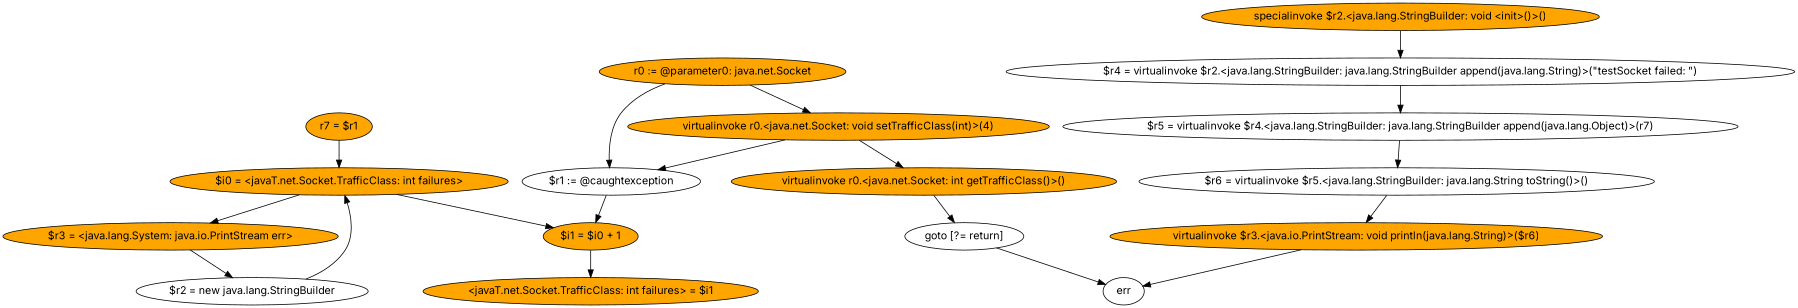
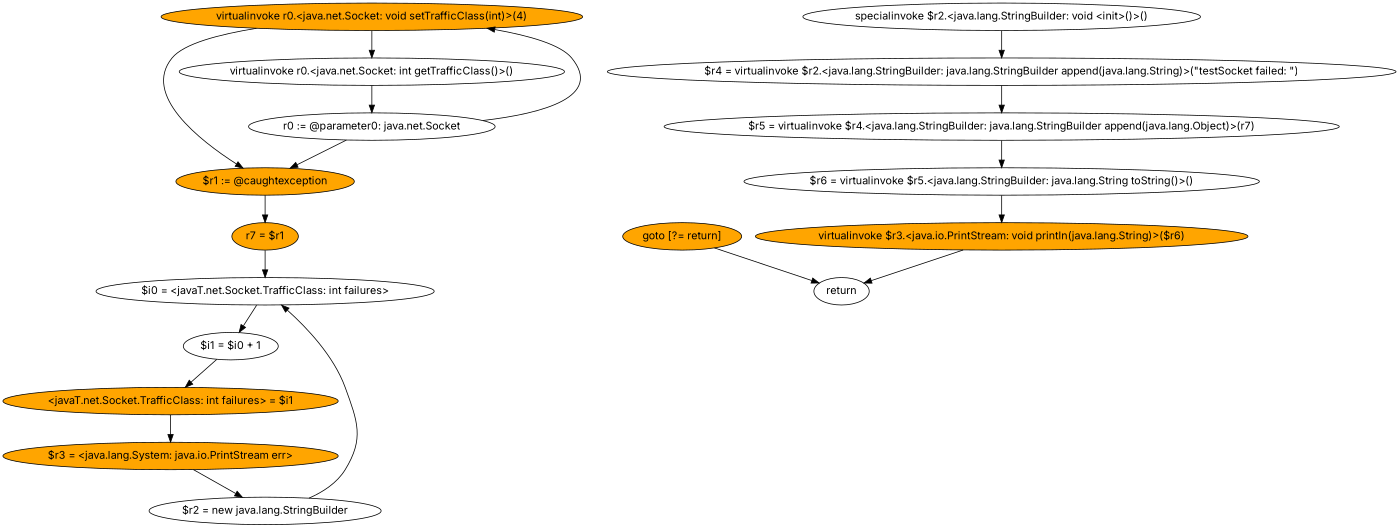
(1400, 17) -> (1002, 17)
(723, 72) -> (372, 127)
(339, 181) -> (265, 291)
(611, 181) -> (265, 181)
(924, 181) -> (372, 72)
(602, 205) -> (265, 205)
(942, 206) -> (372, 95)
(259, 208) -> (171, 425)
(591, 236) -> (231, 346)
(964, 236) -> (682, 236)
(1124, 291) -> (842, 291)
